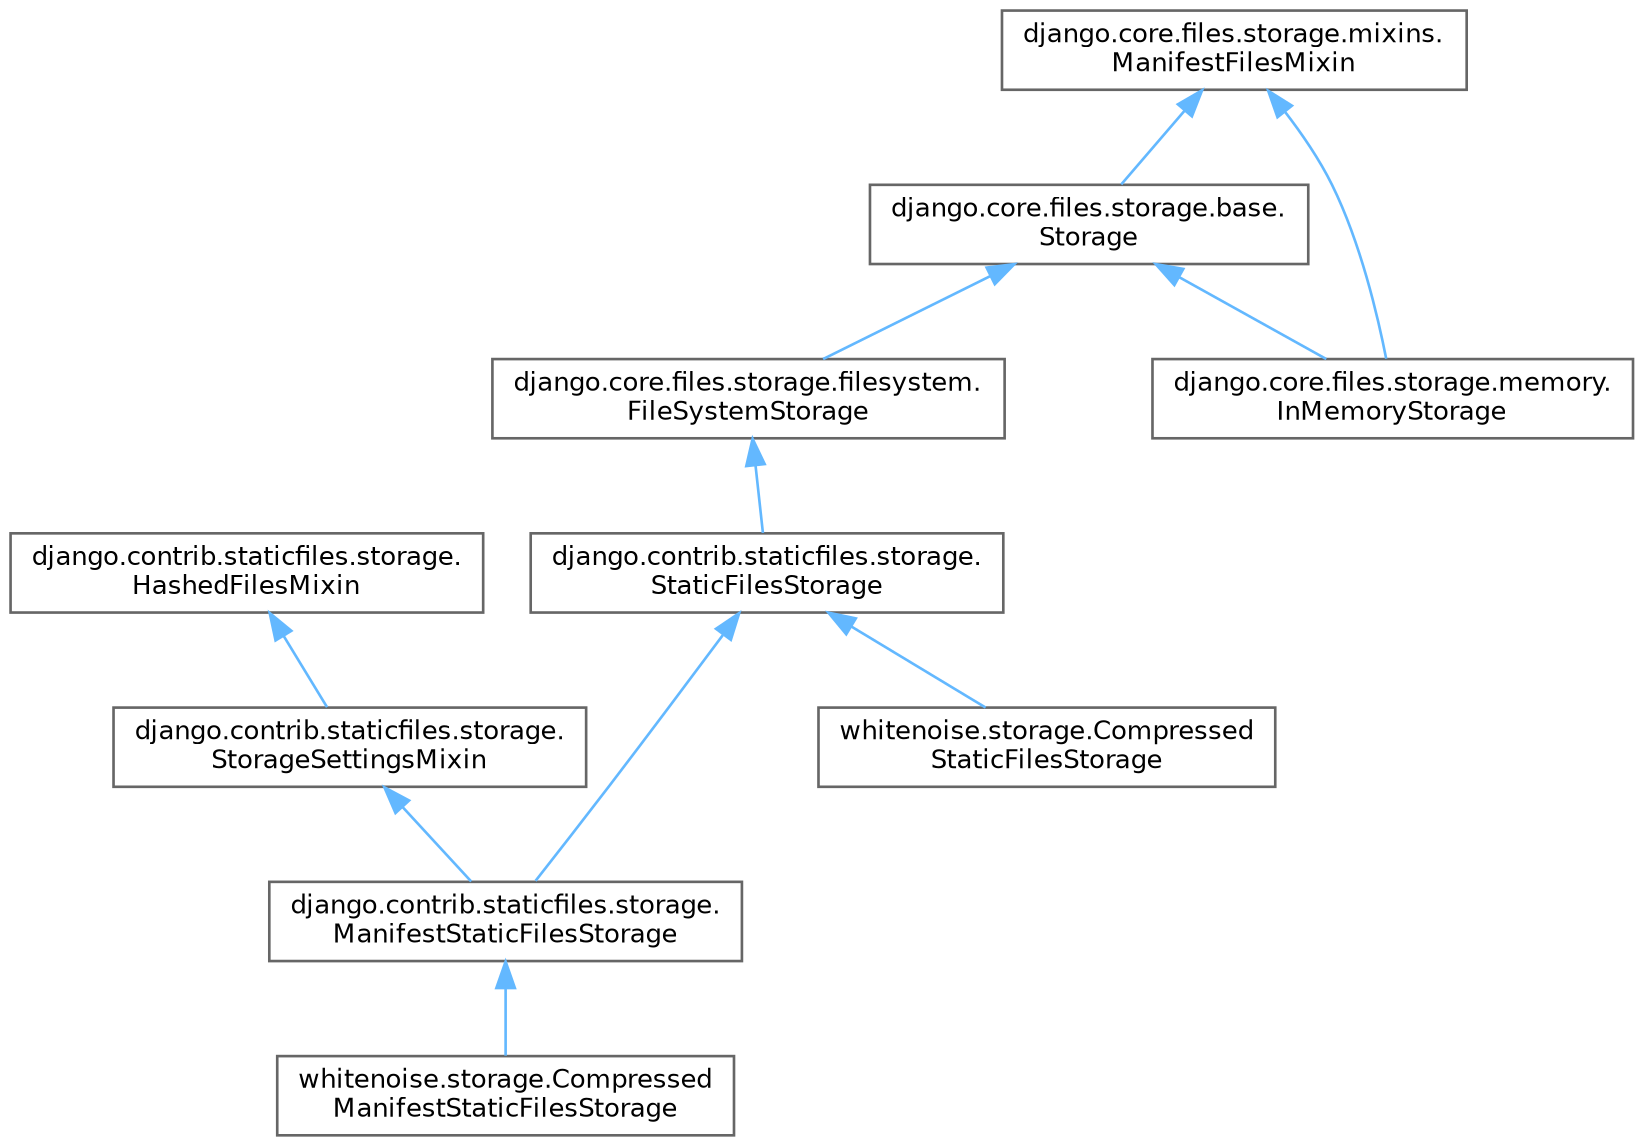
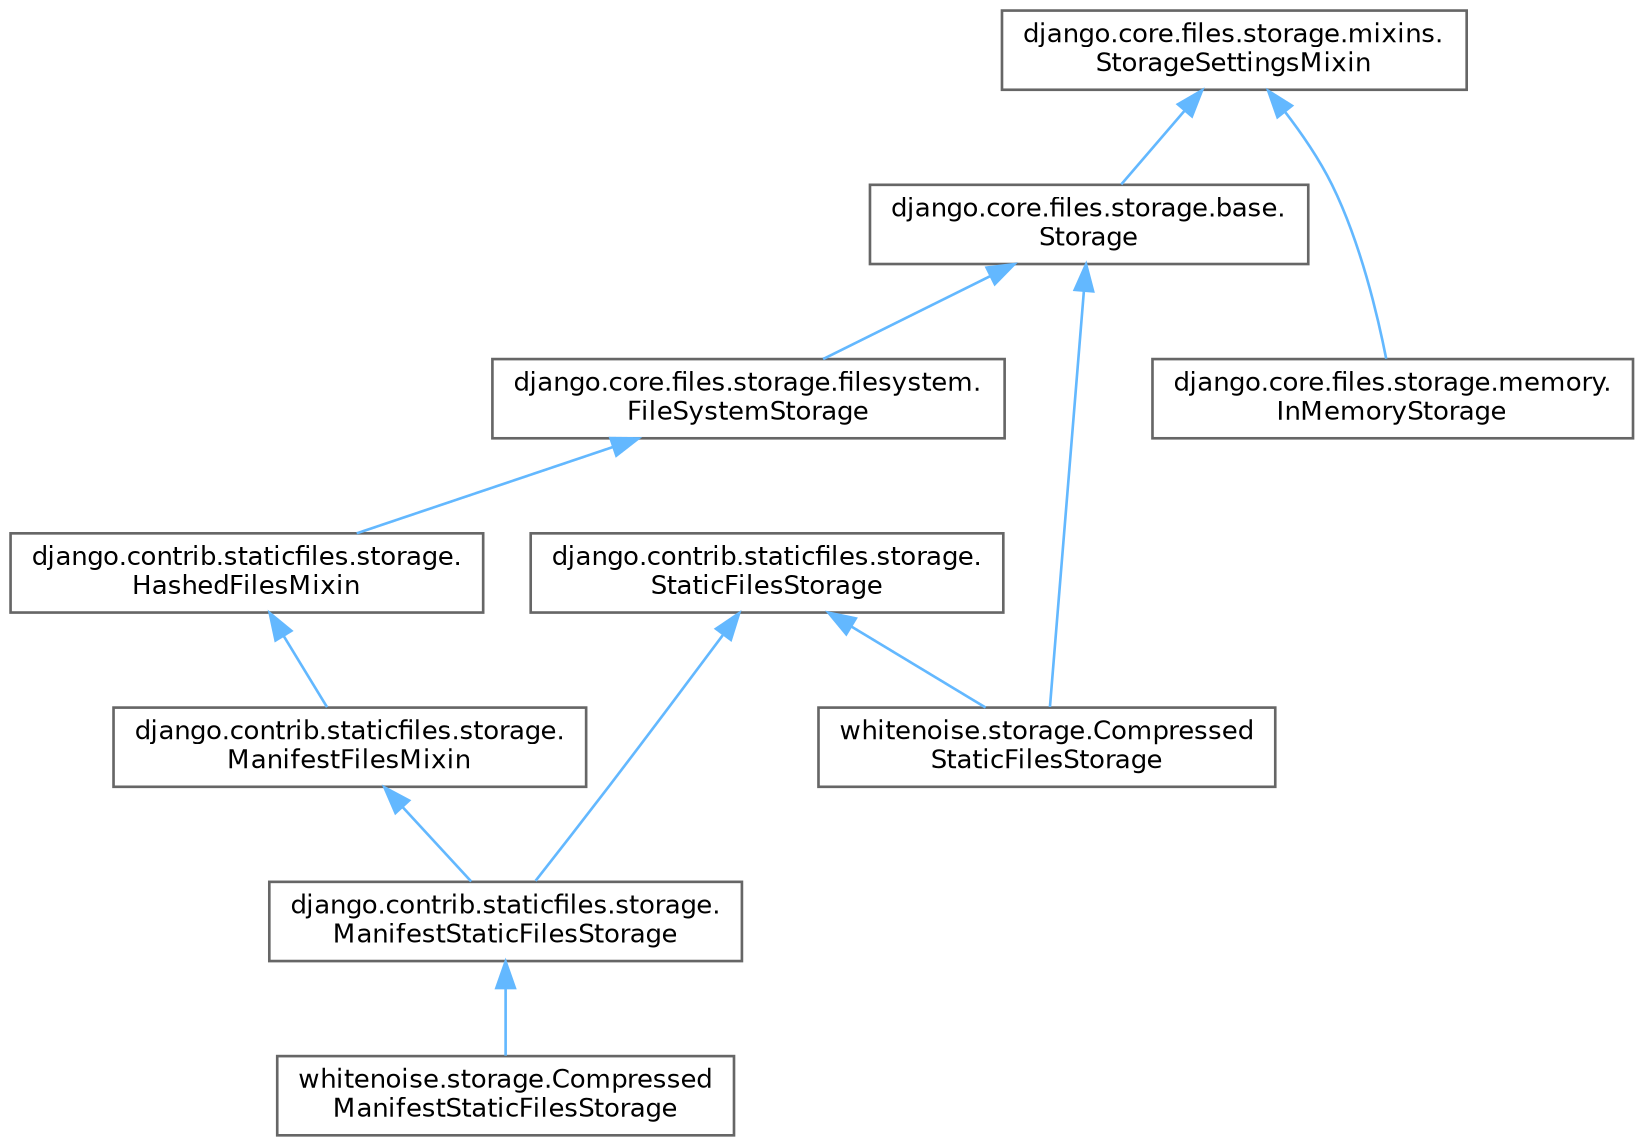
(1234, 50) -> (1234, 50)
(1253, 318) -> (1067, 499)
(759, 499) -> (485, 490)
(350, 747) -> (350, 747)
